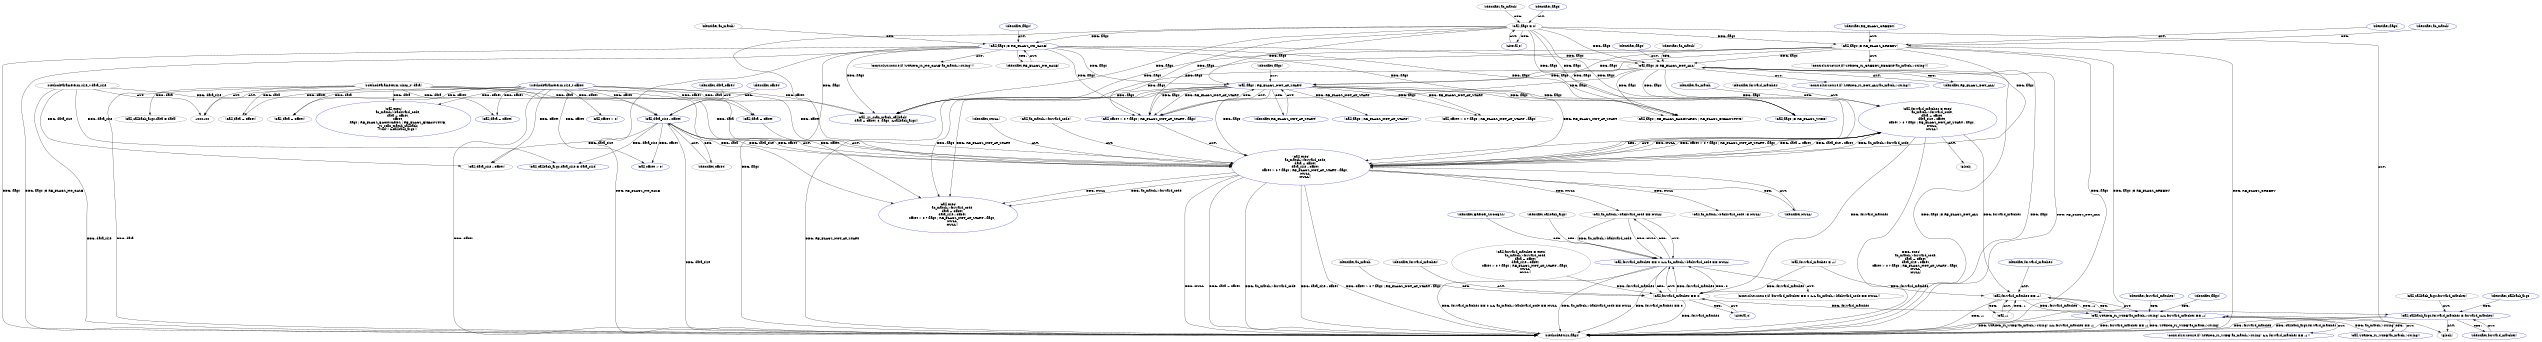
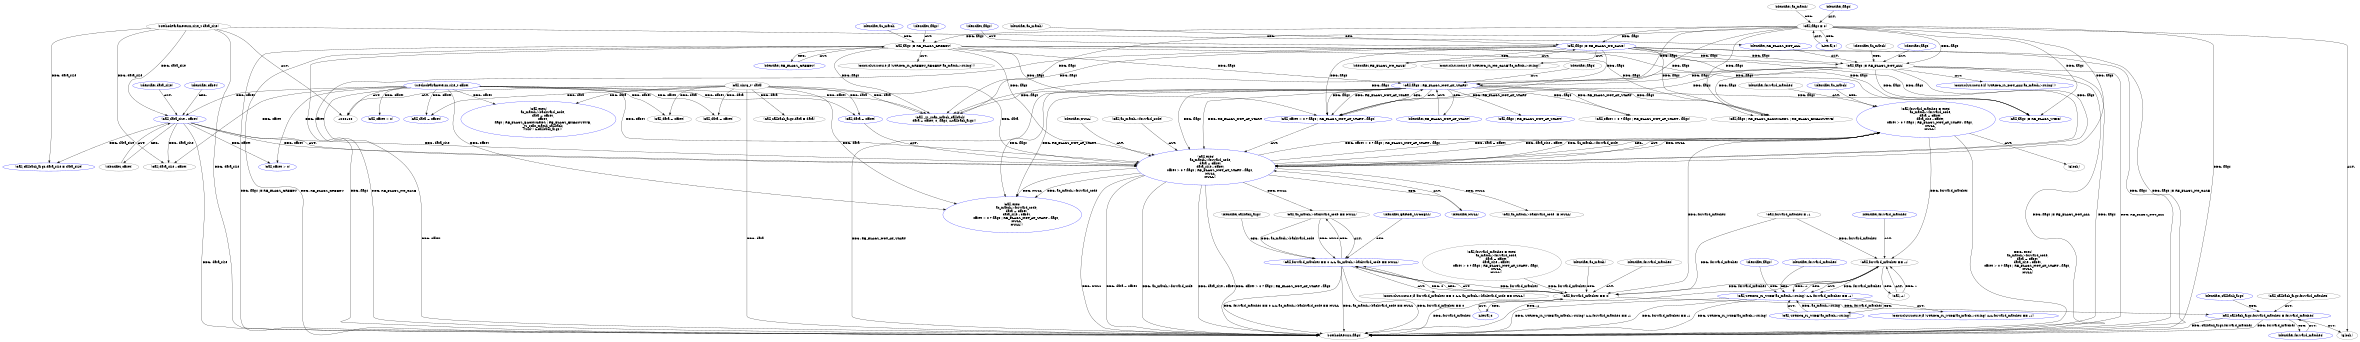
none -> (837, 49)
none -> (1608, 55)
(1865, 73) -> (947, 34)
(393, 86) -> (747, 86)
(717, 86) -> (157, 86)
none -> (1750, 284)
